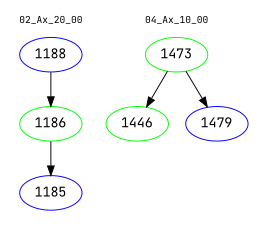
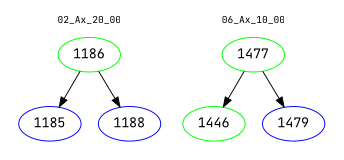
(177, 21) -> (254, 21)
(177, 55) -> (253, 55)
(51, 85) -> (107, 85)
